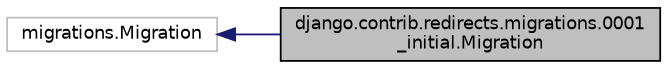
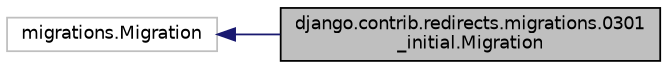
(470, 34) -> (470, 34)
